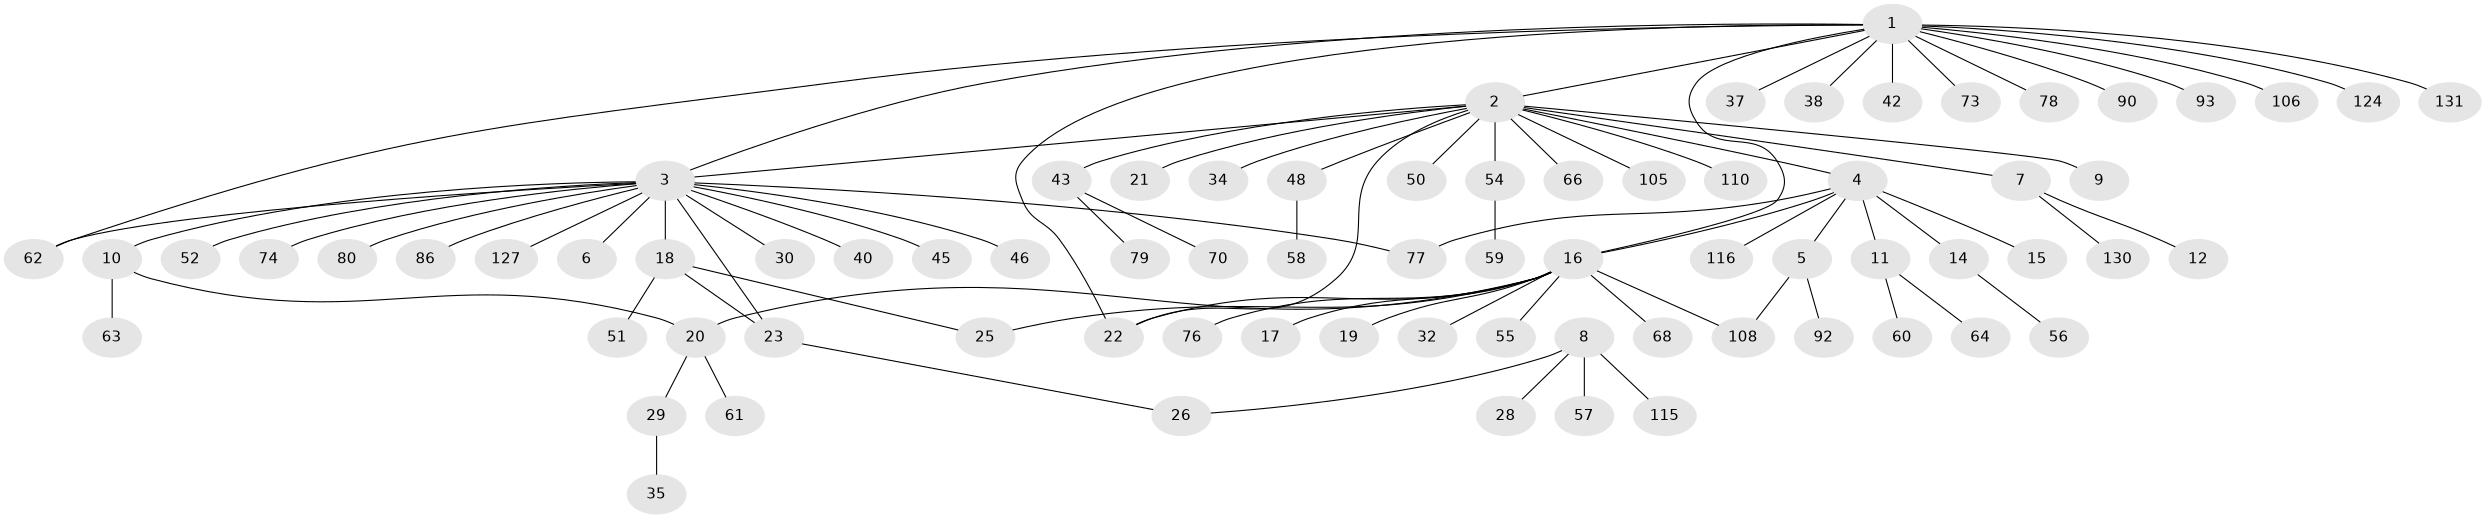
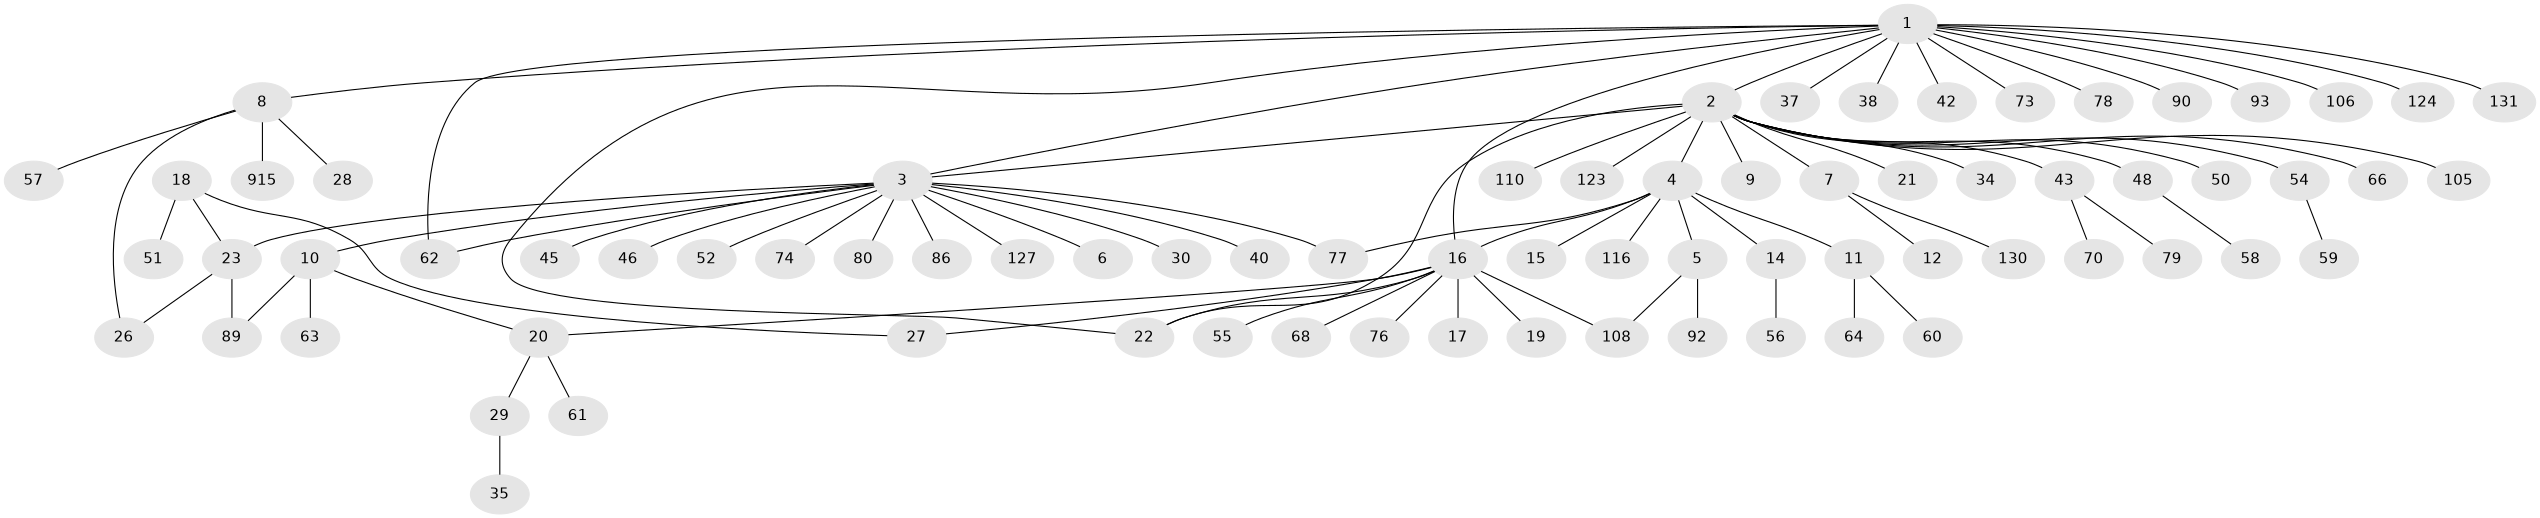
none -> (1084, 46)
none -> (1592, 181)
(665, 220) -> none
none -> (232, 338)
(985, 338) -> (917, 338)
(1428, 338) -> none
(1665, 416) -> (262, 181)
